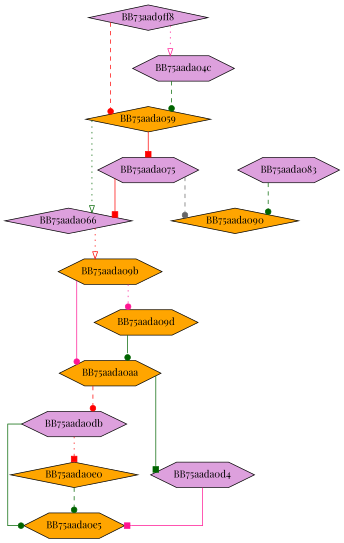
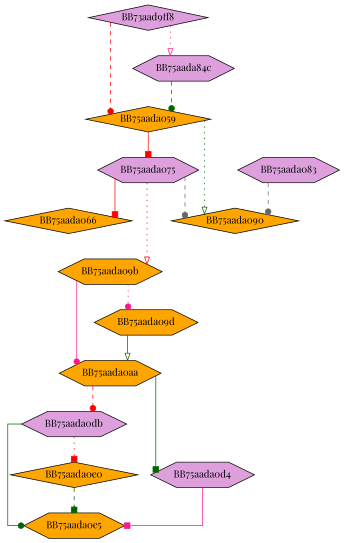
(184, 68) -> (184, 68)
(92, 163) -> (205, 164)
(268, 196) -> (268, 196)
(68, 221) -> (68, 221)
(95, 240) -> (147, 220)
(128, 344) -> (128, 344)
(74, 497) -> (74, 497)
